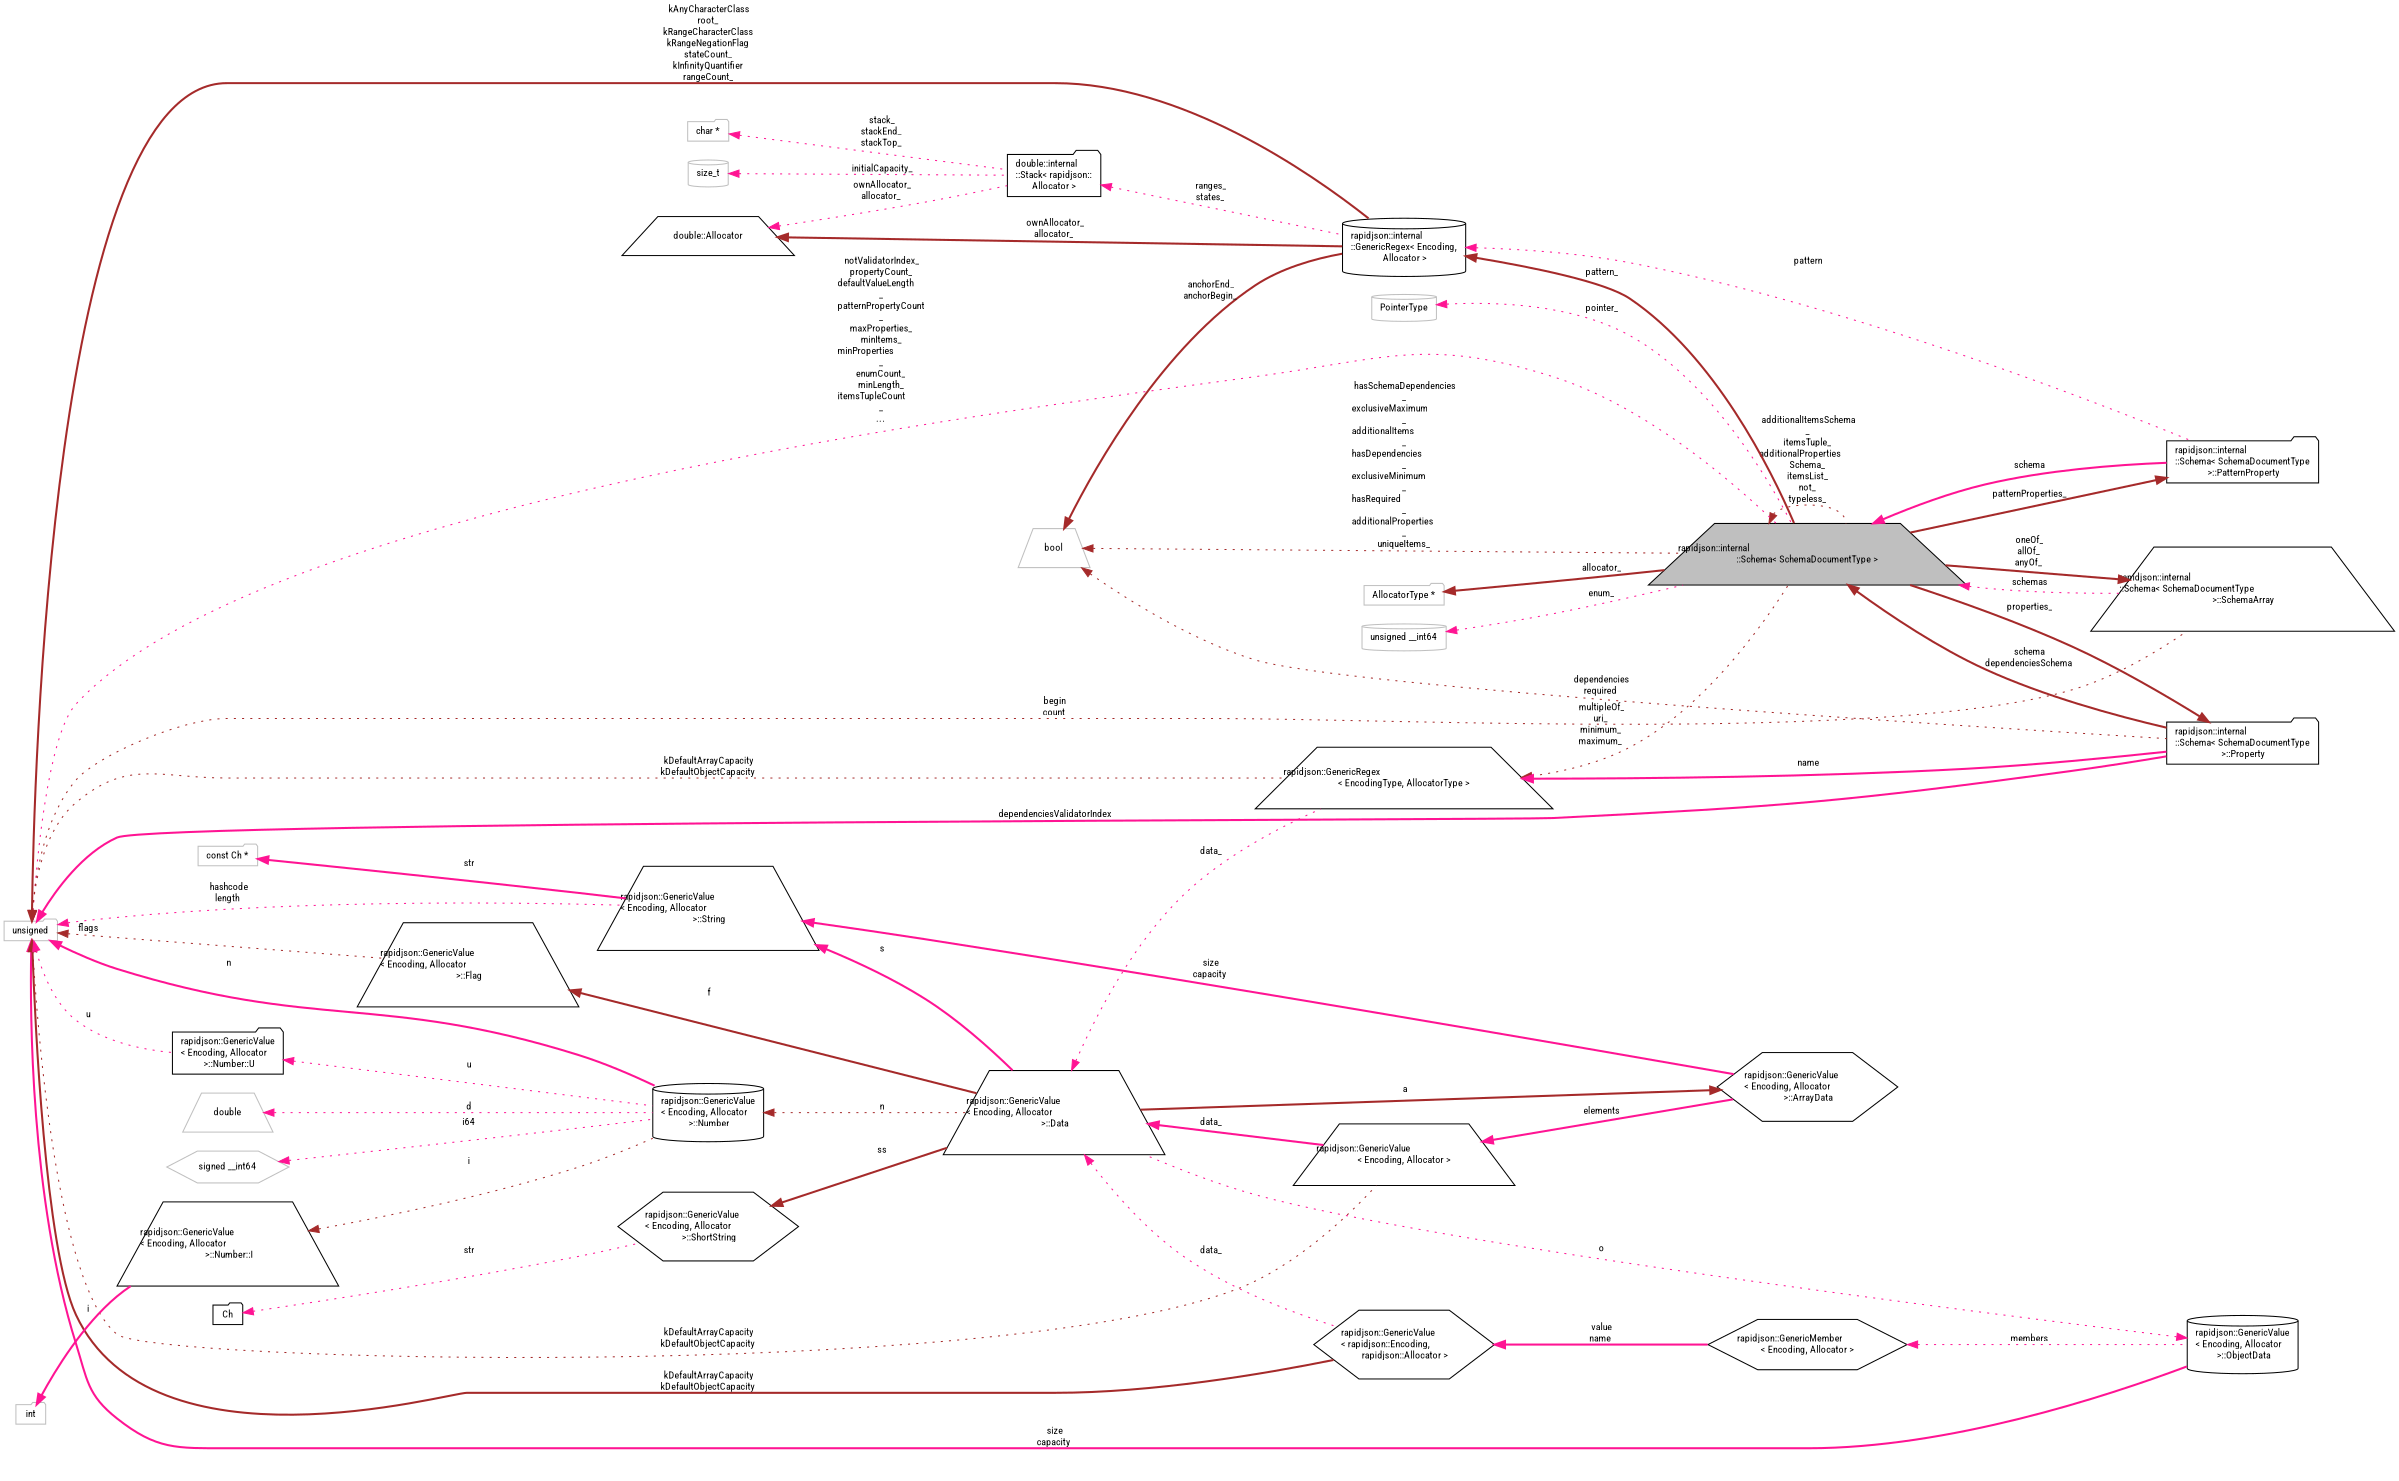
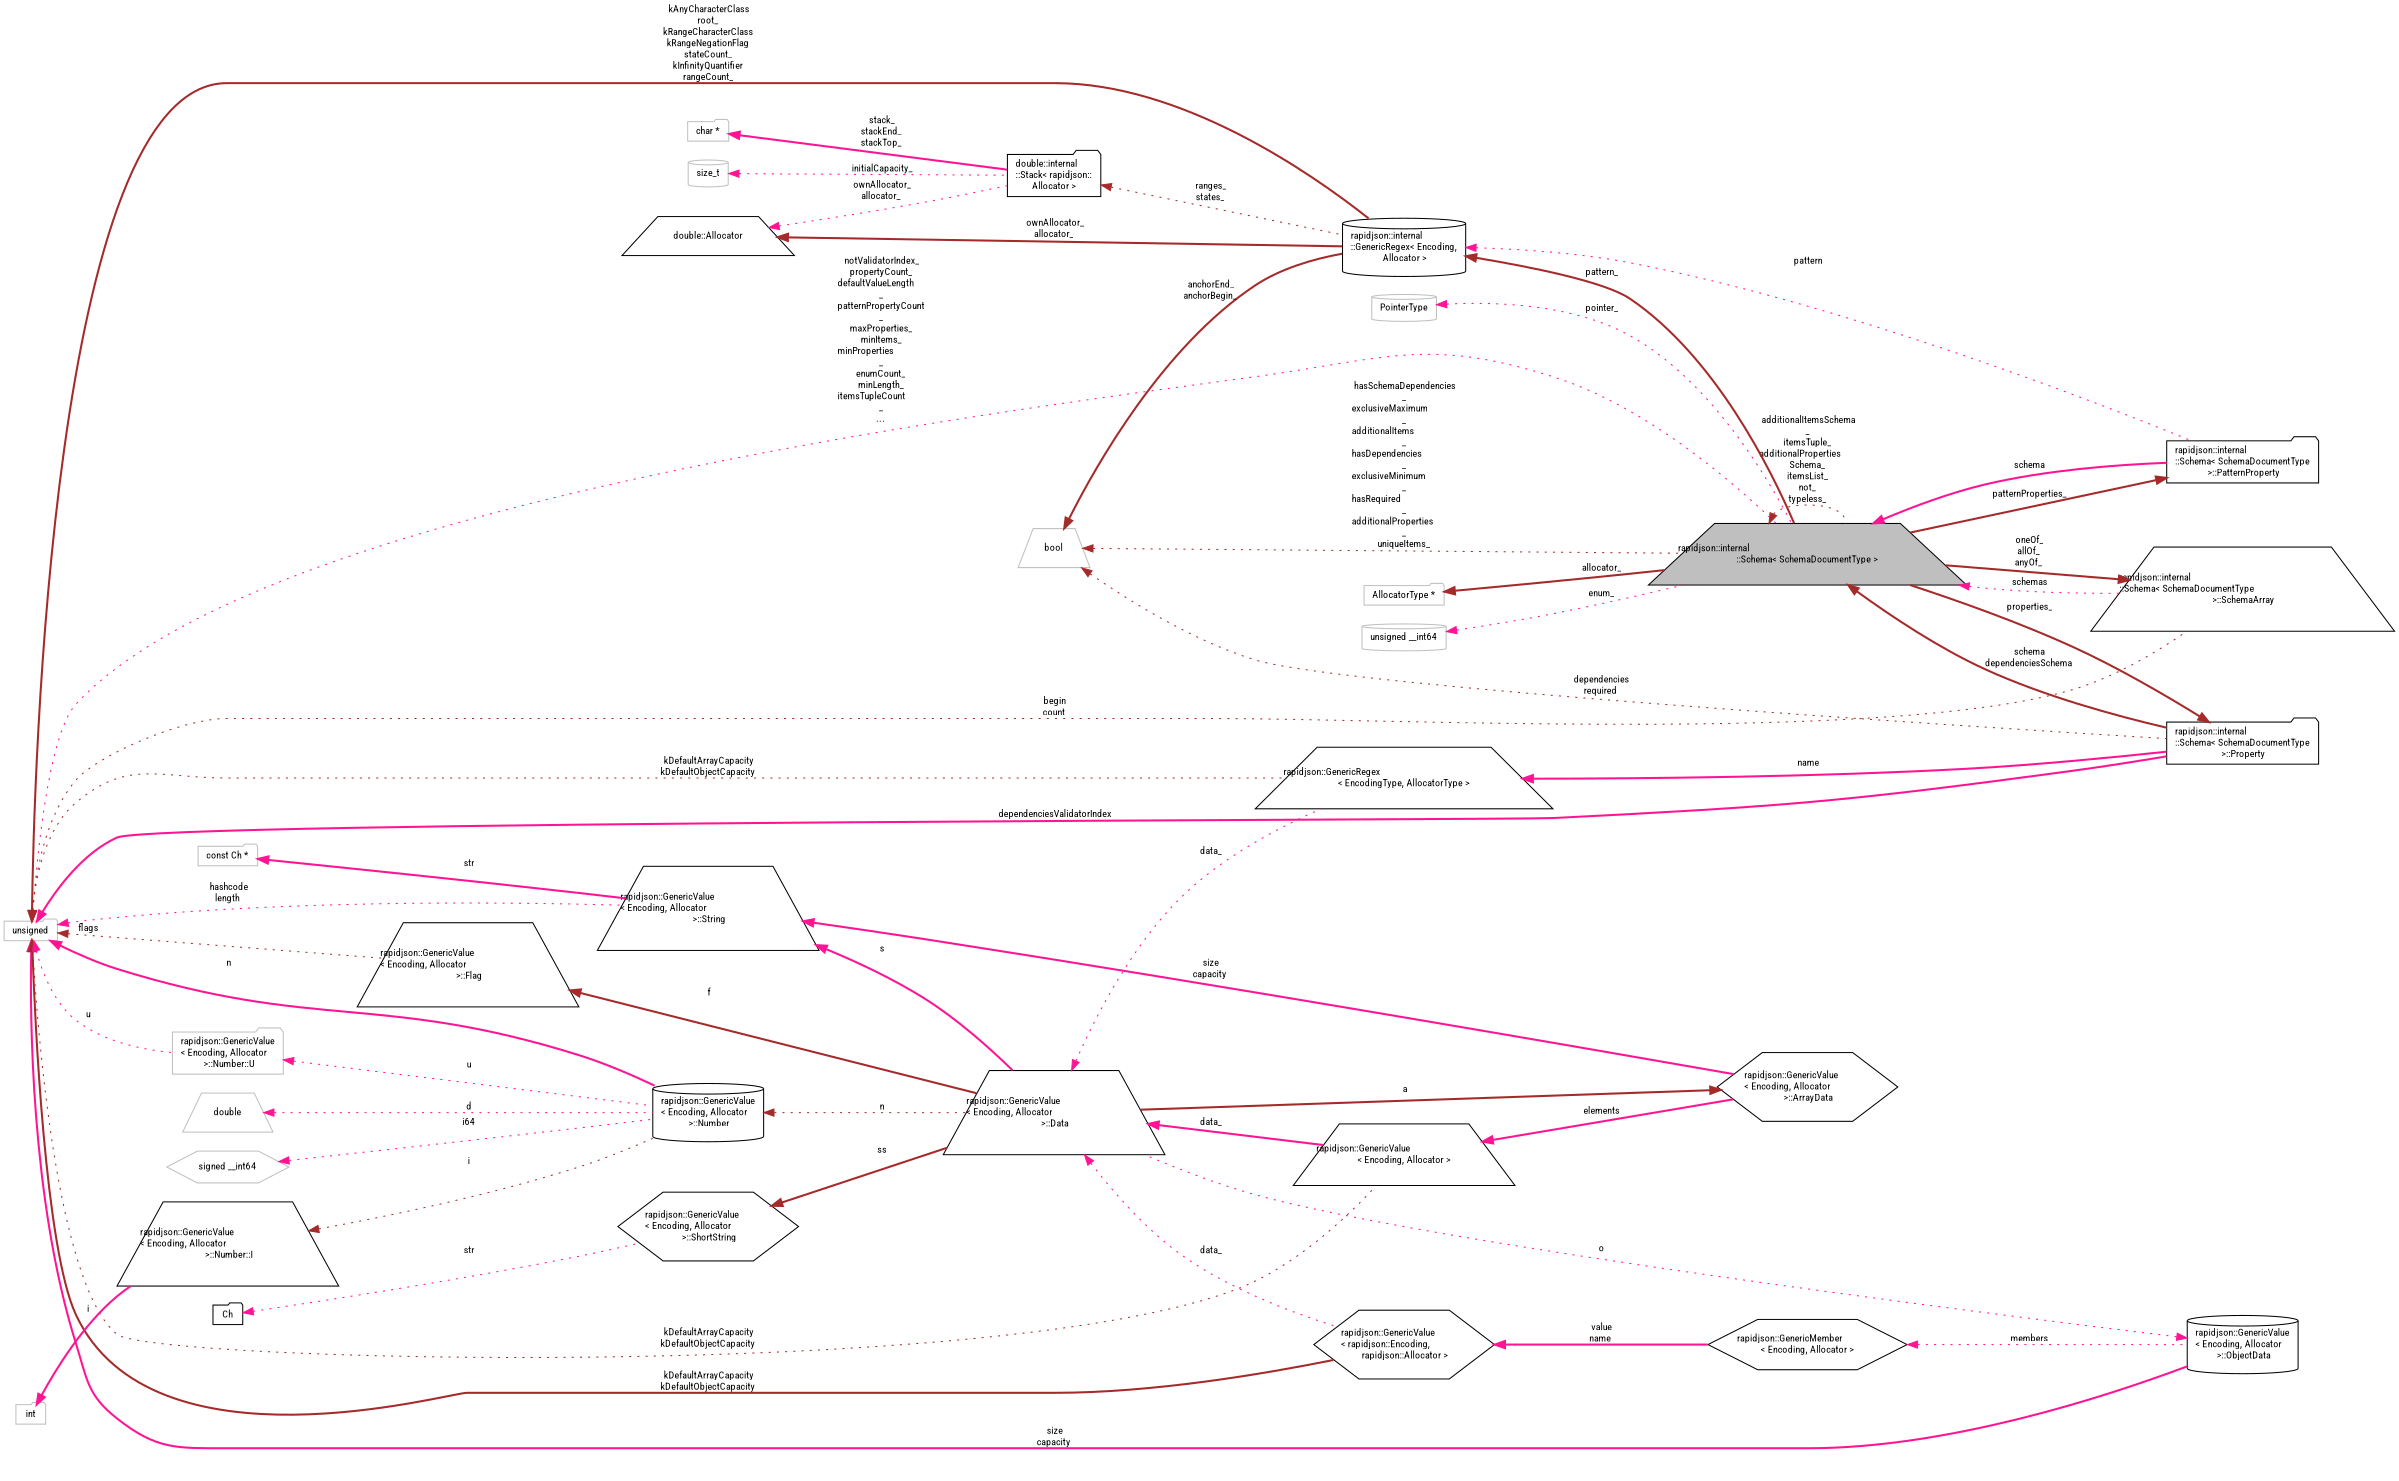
(873, 152) -> (873, 152)
(1227, 211) -> (1227, 211)
(1675, 717) -> none
(228, 1053) -> (228, 1053)
